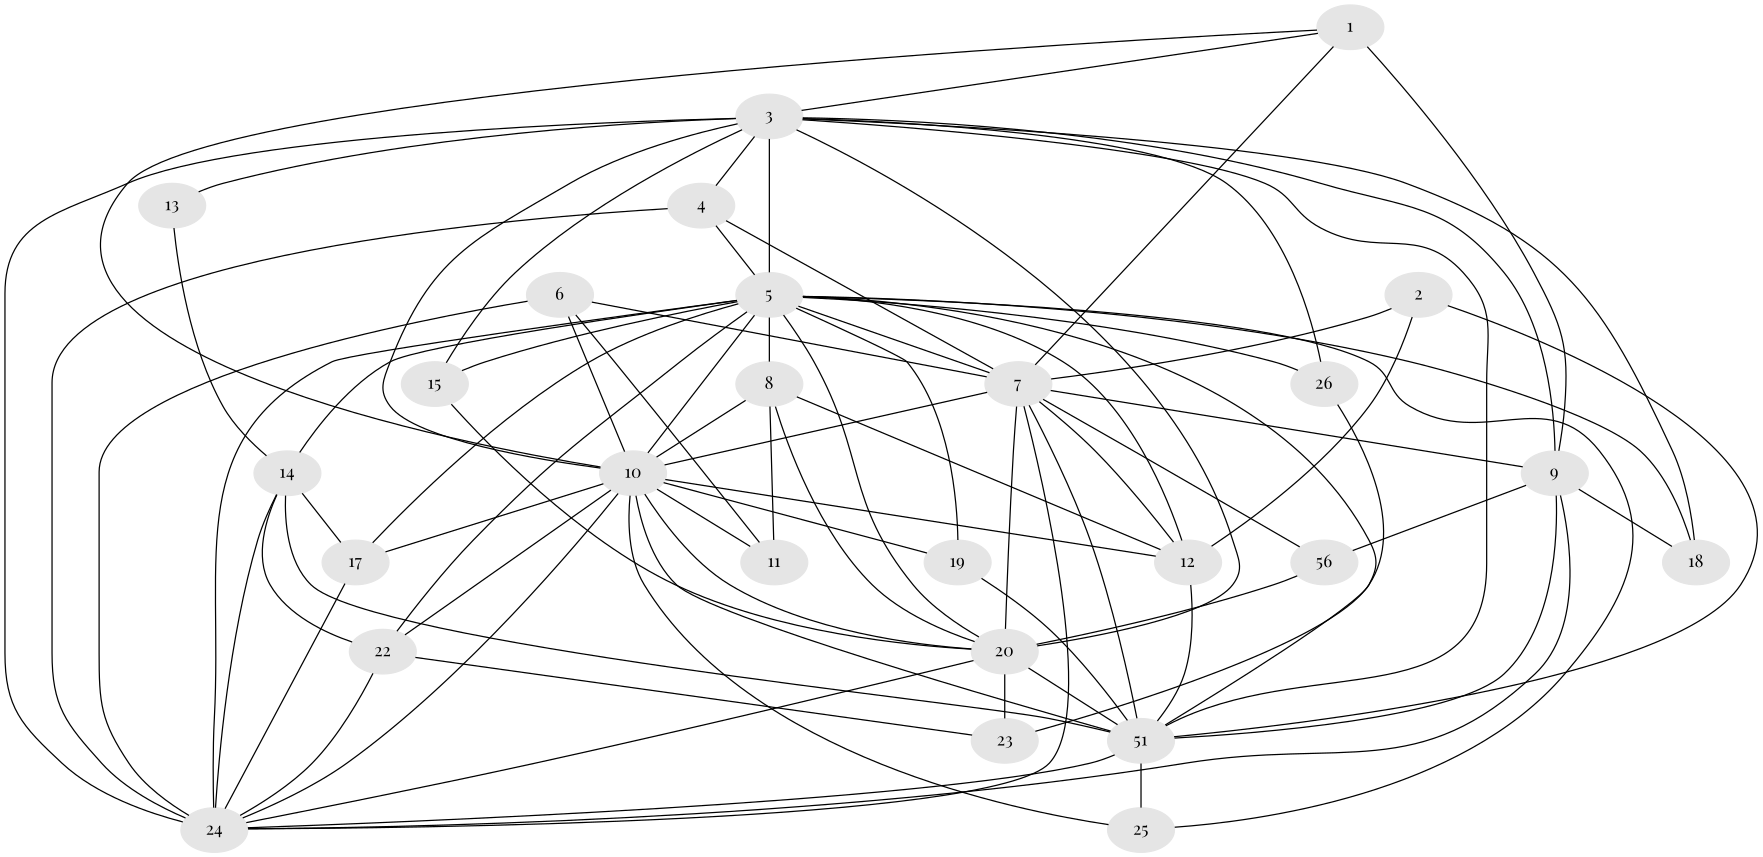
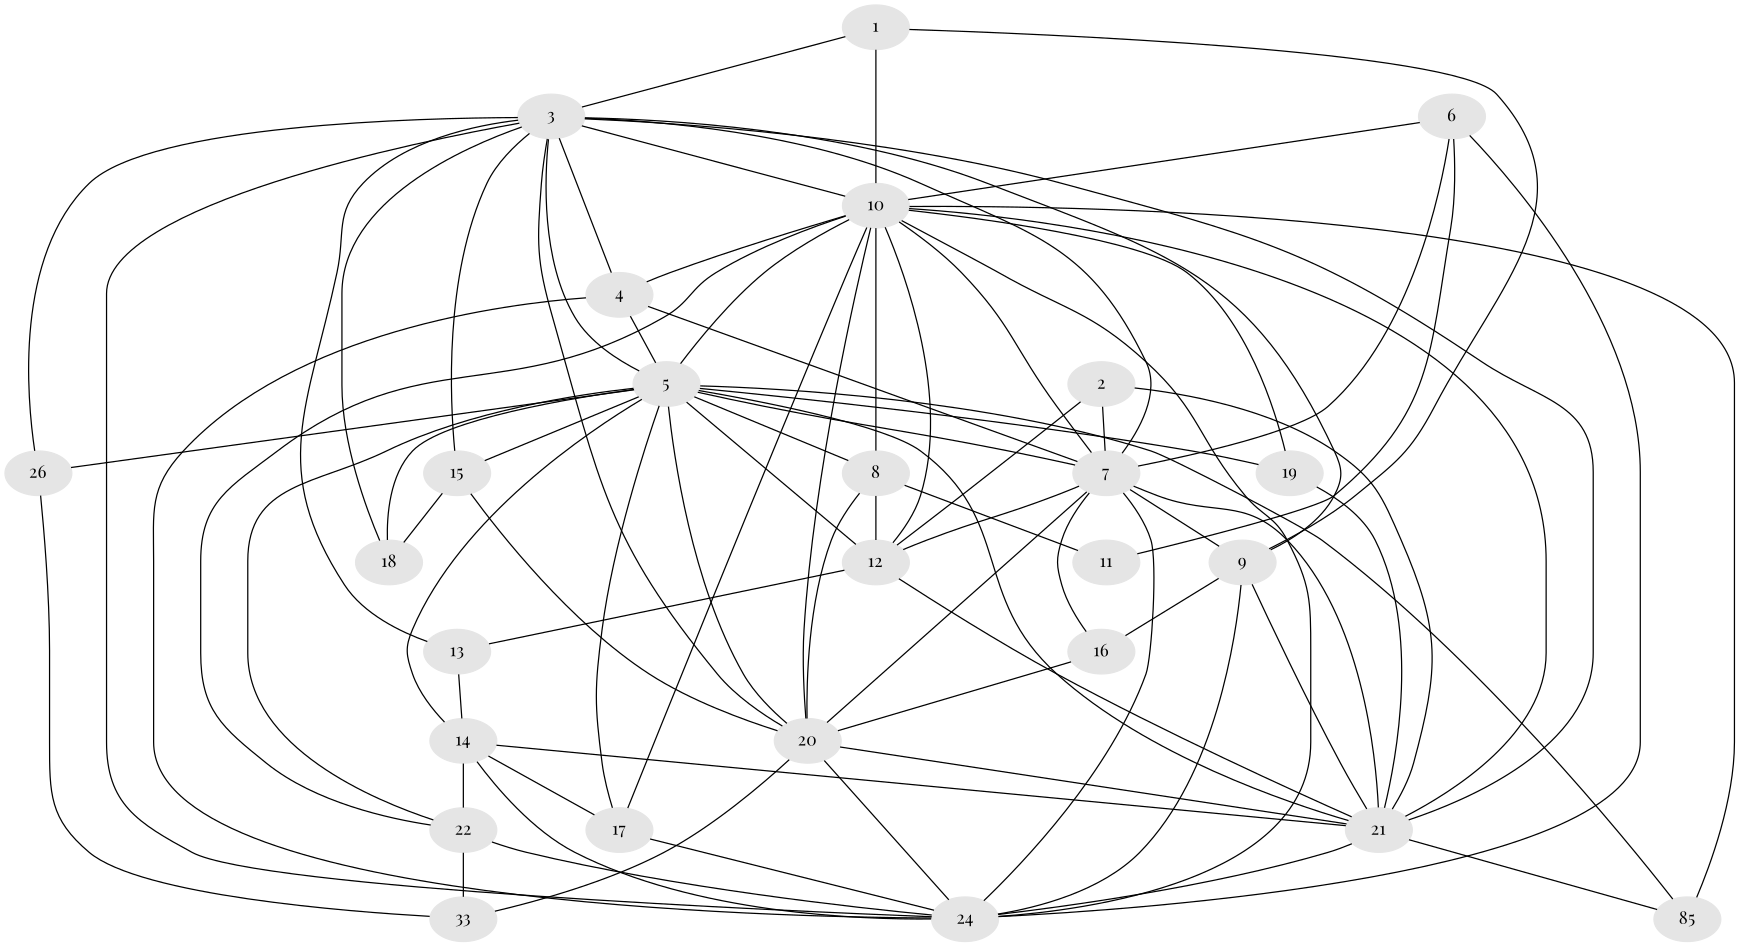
(1184, 206) -> (927, 186)
(297, 384) -> none
(1621, 515) -> (423, 518)
(704, 518) -> (745, 247)
(1324, 562) -> (1101, 652)
none -> (676, 605)
(1005, 741) -> (463, 919)
(1141, 741) -> (1379, 830)
(1141, 830) -> (1687, 919)
